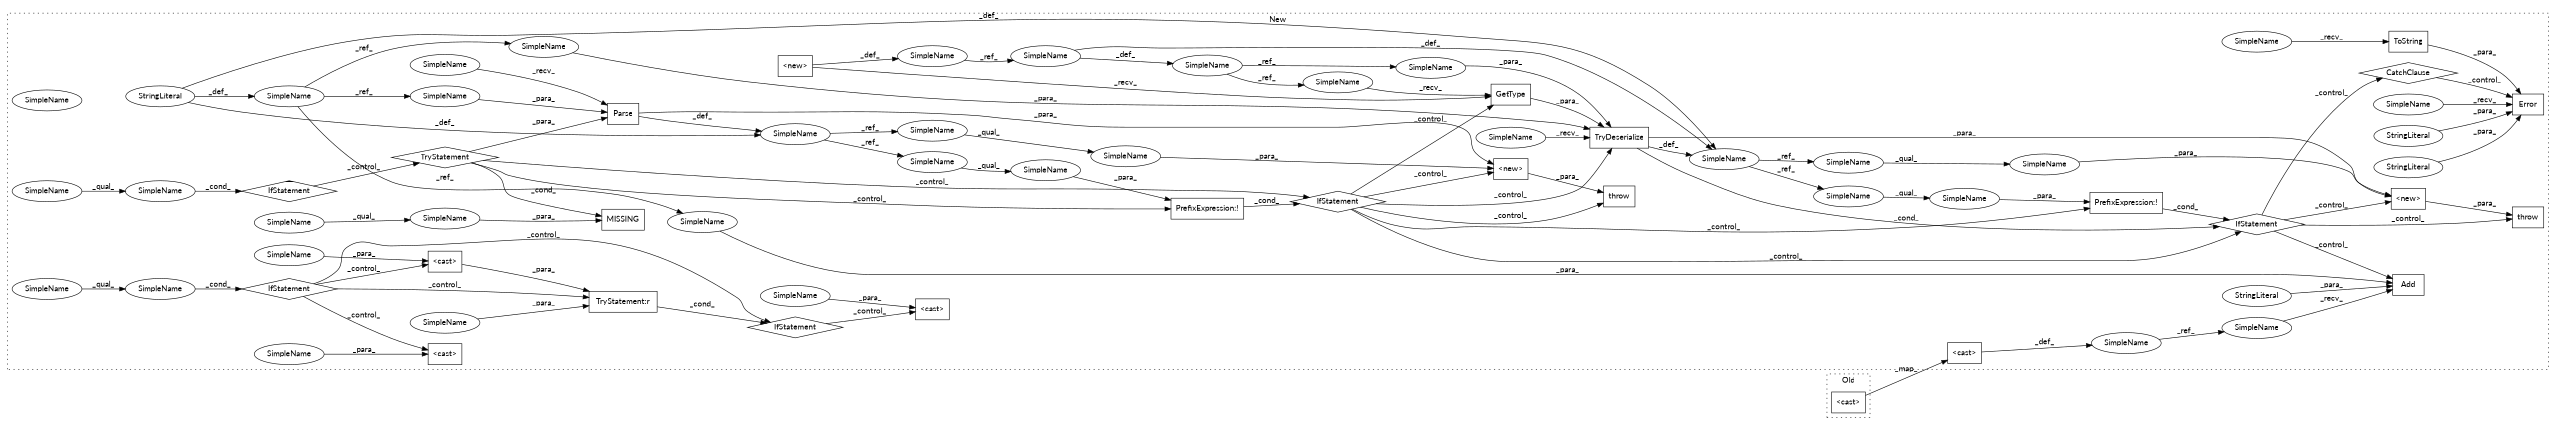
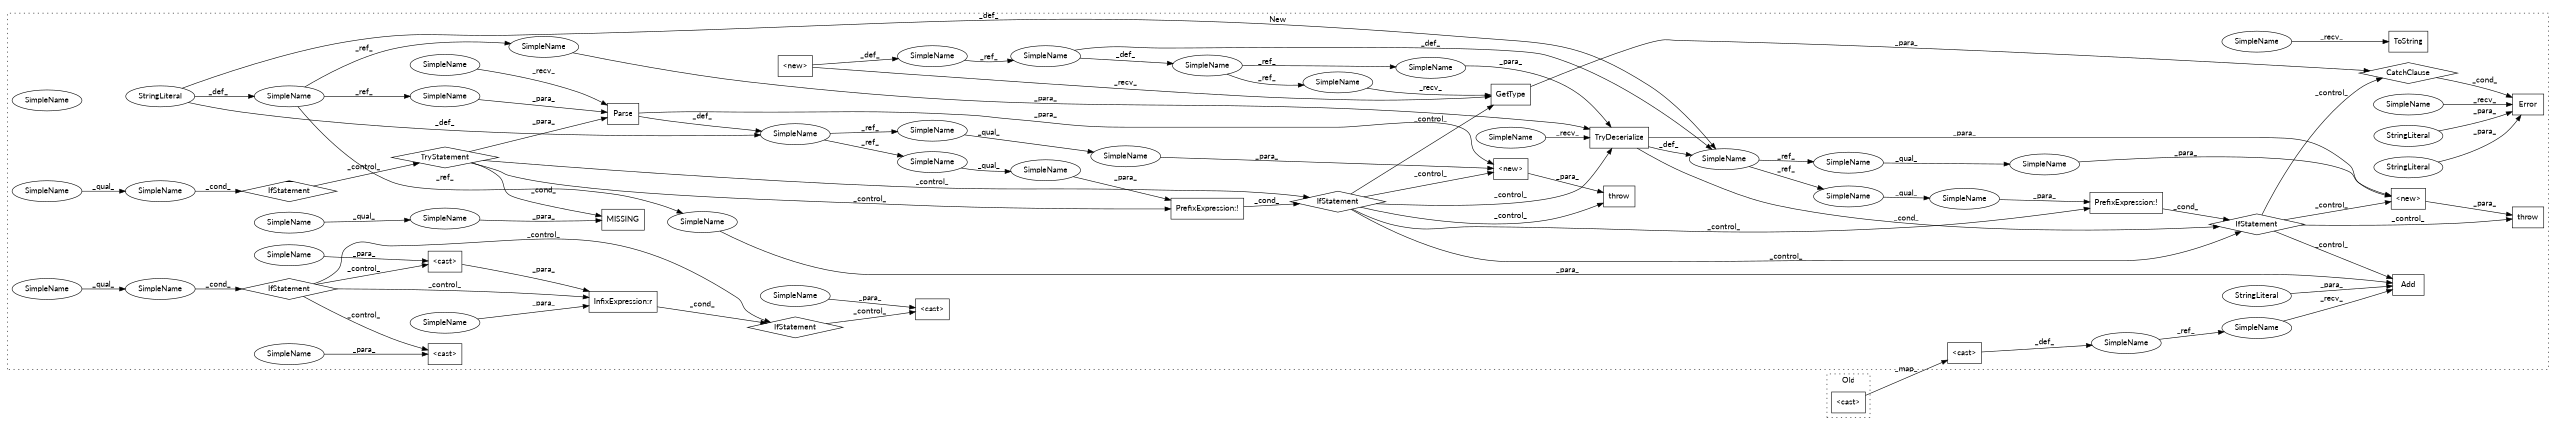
(2477, 60) -> none
(2485, 80) -> (2485, 80)
(1566, 108) -> (1943, 49)
(623, 302) -> (623, 302)
